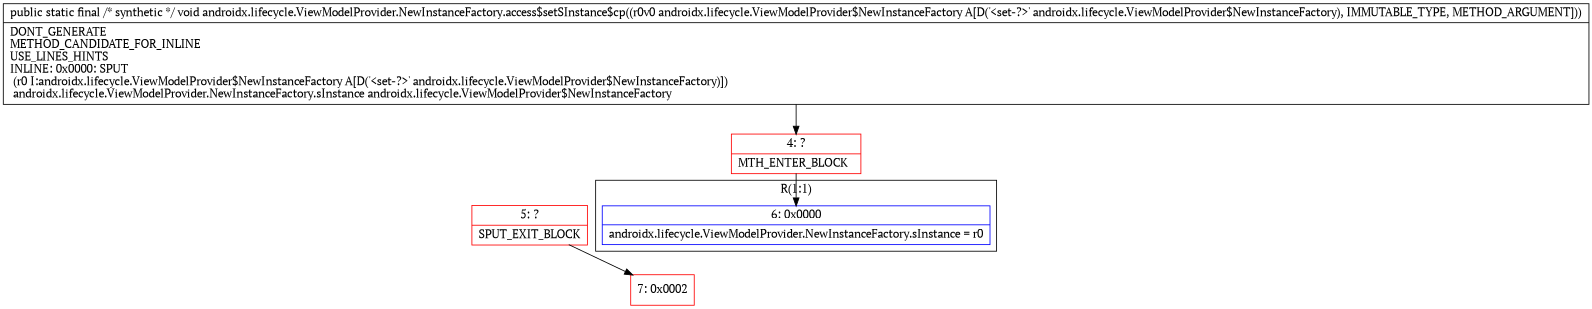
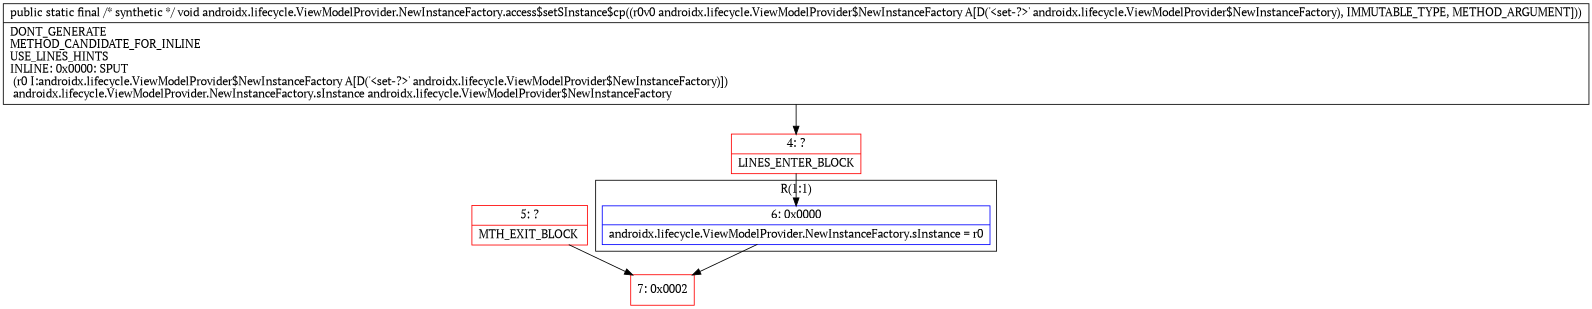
(793, 163) -> (796, 163)
(530, 235) -> (528, 235)
none -> (729, 258)
